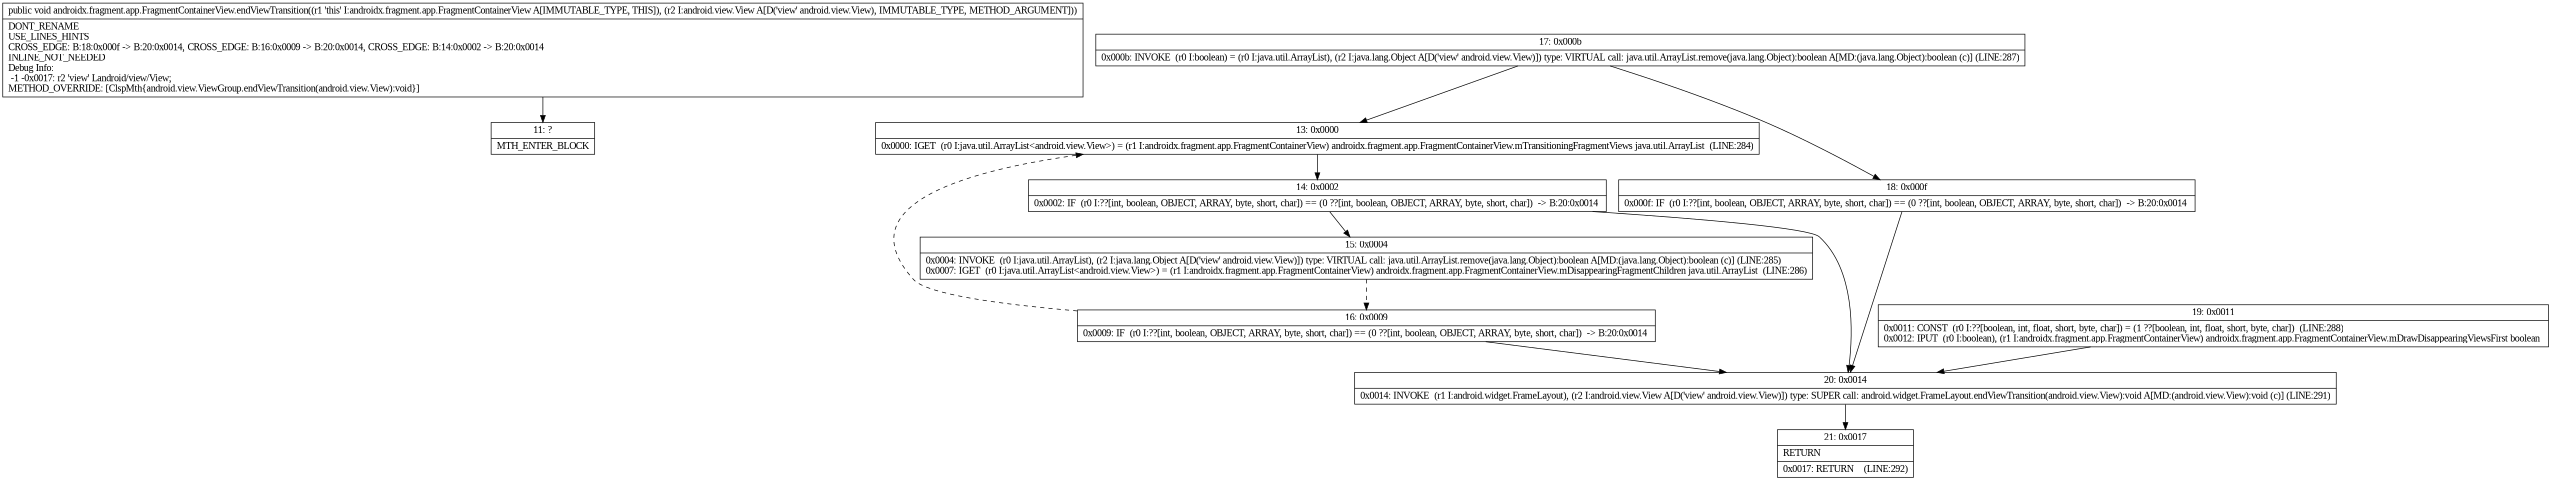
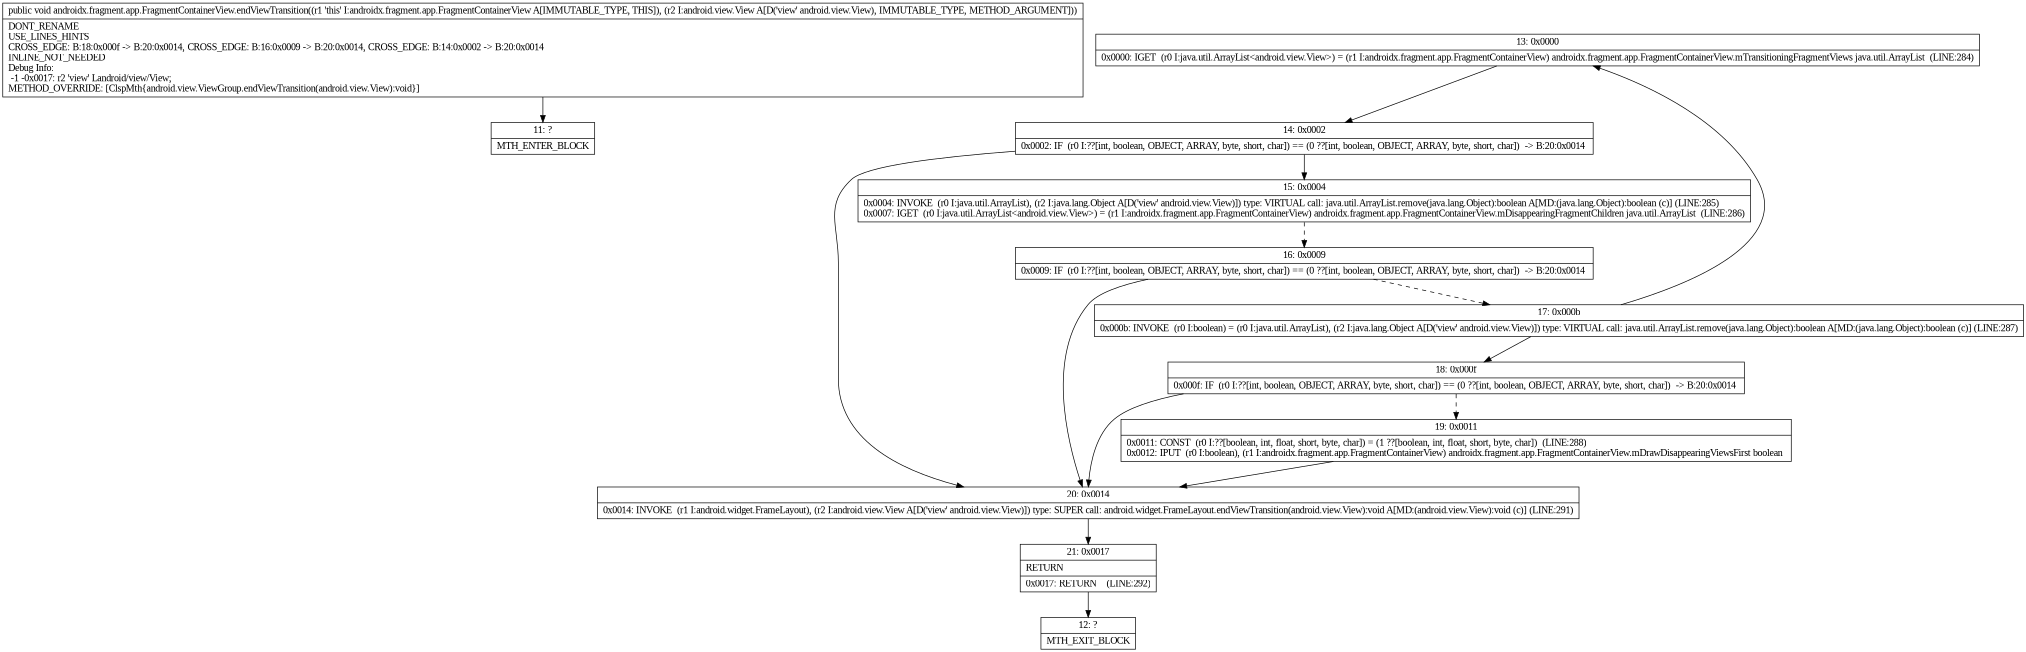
(895, 240) -> (1428, 291)
none -> (1456, 403)
none -> (1088, 633)
